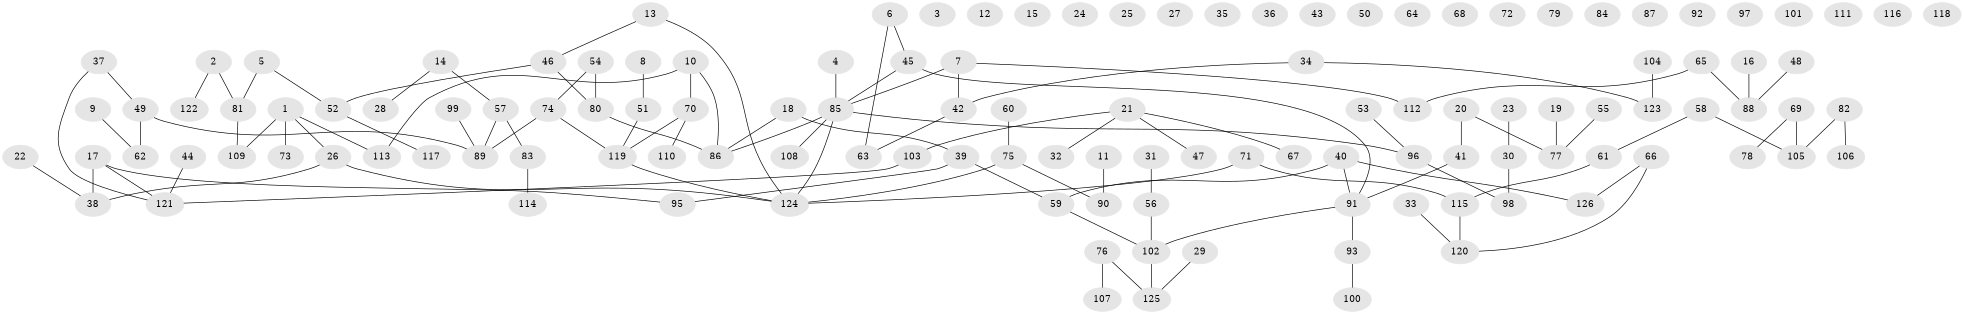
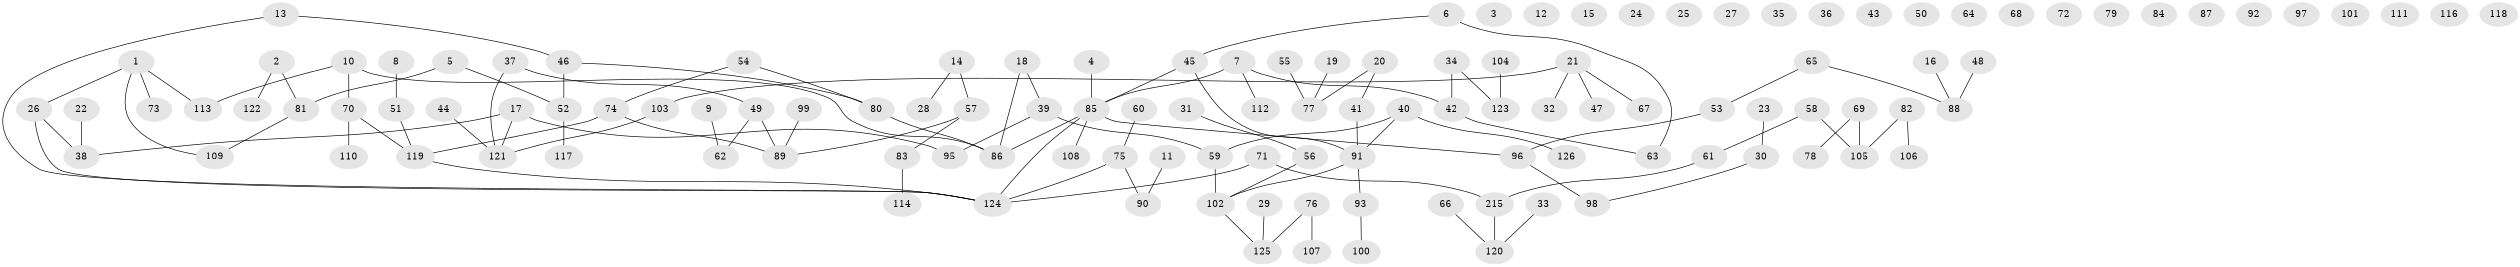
(1551, 86) -> (1765, 86)
(1618, 181) -> none
(1460, 205) -> (1495, 205)
